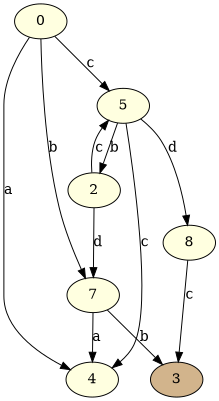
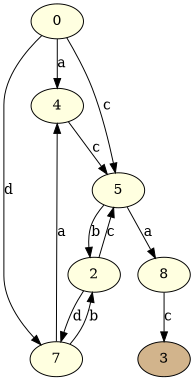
(53, 148) -> (9, 190)
(173, 148) -> (148, 233)
(140, 245) -> (85, 144)
(130, 333) -> (83, 325)
